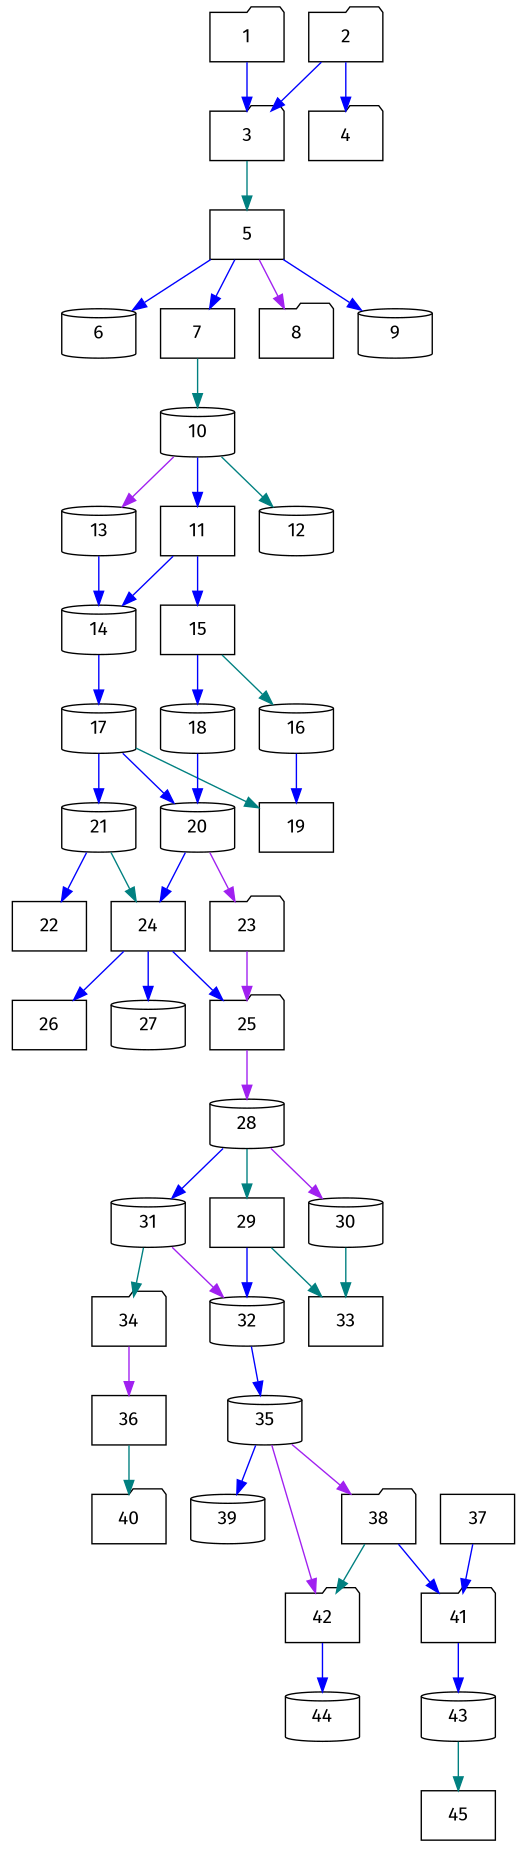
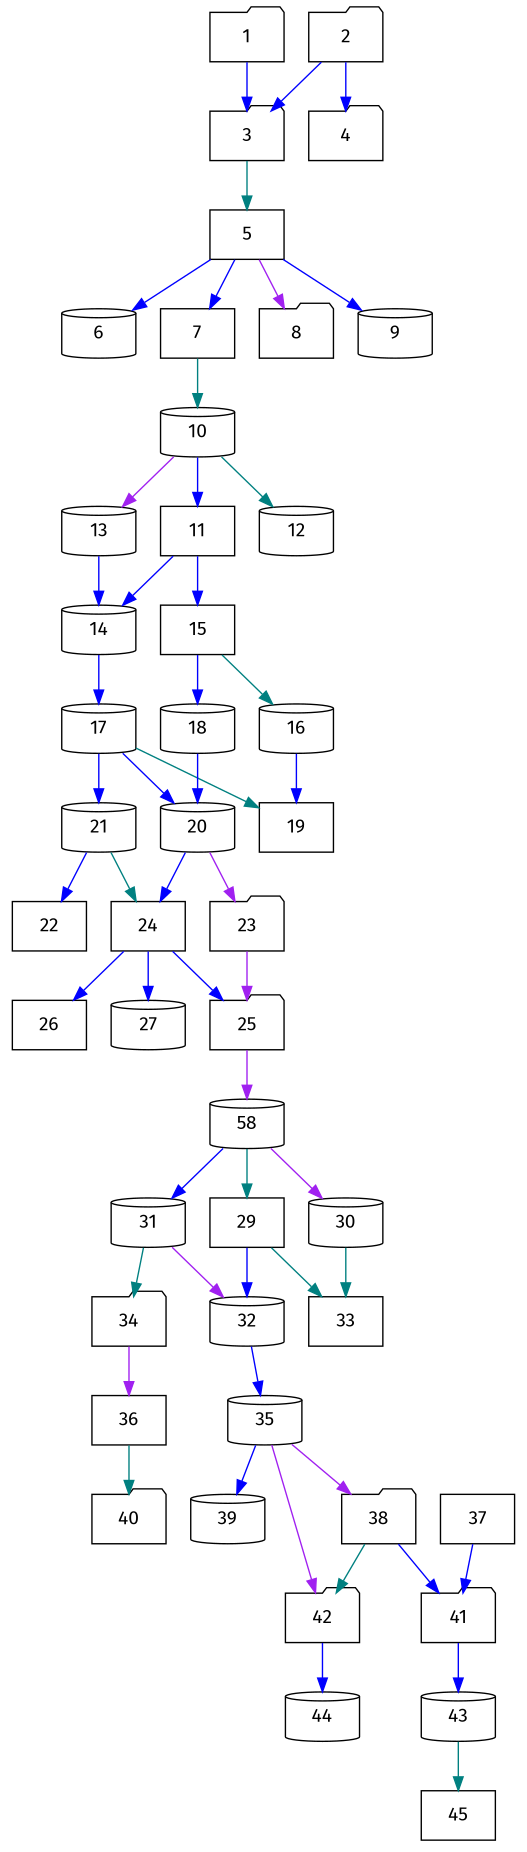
(247, 1124) -> (247, 1124)
